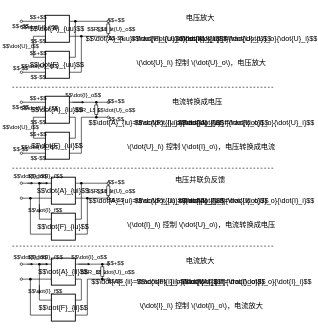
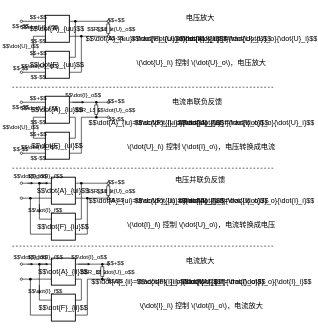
(197, 102) -> (197, 102)
